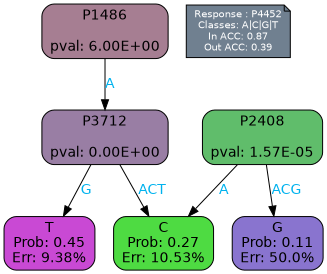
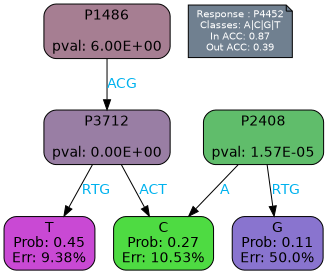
(110, 84) -> (122, 84)
(86, 190) -> (96, 190)
(287, 190) -> (286, 190)
